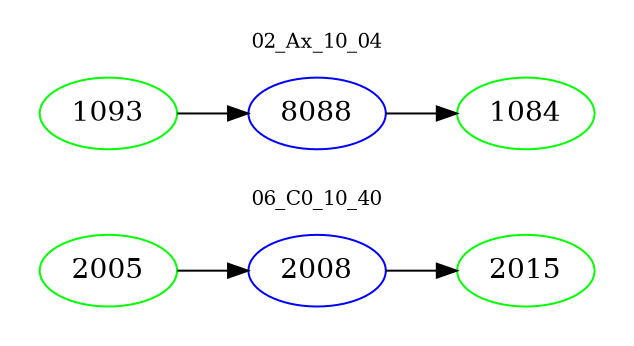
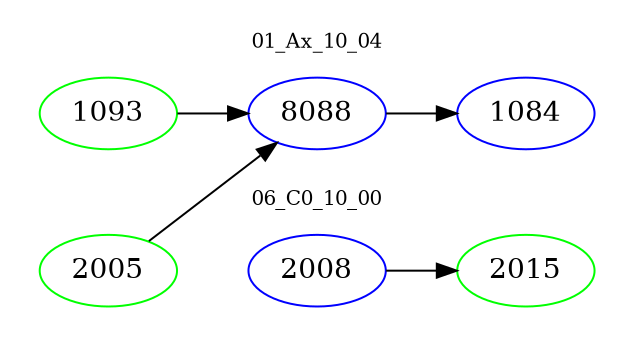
(317, 43) -> (317, 43)
(526, 113) -> (526, 113)
(317, 200) -> (317, 200)
(203, 271) -> (205, 198)
